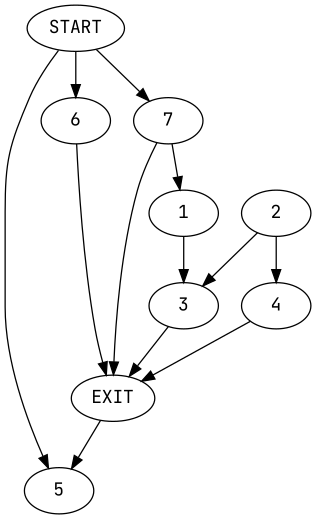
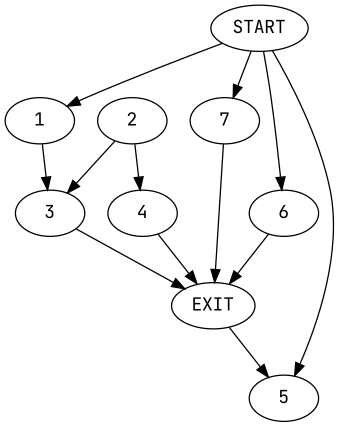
(175, 160) -> (150, 71)
